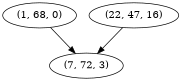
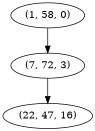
(40, 15) -> (48, 15)
(113, 38) -> (48, 87)
